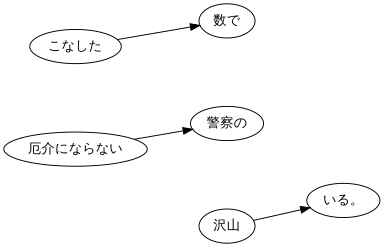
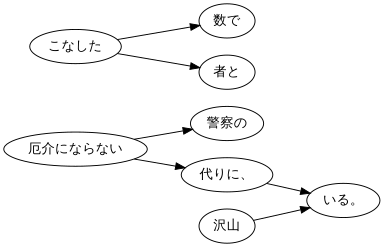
none -> (227, 72)
none -> (227, 175)
